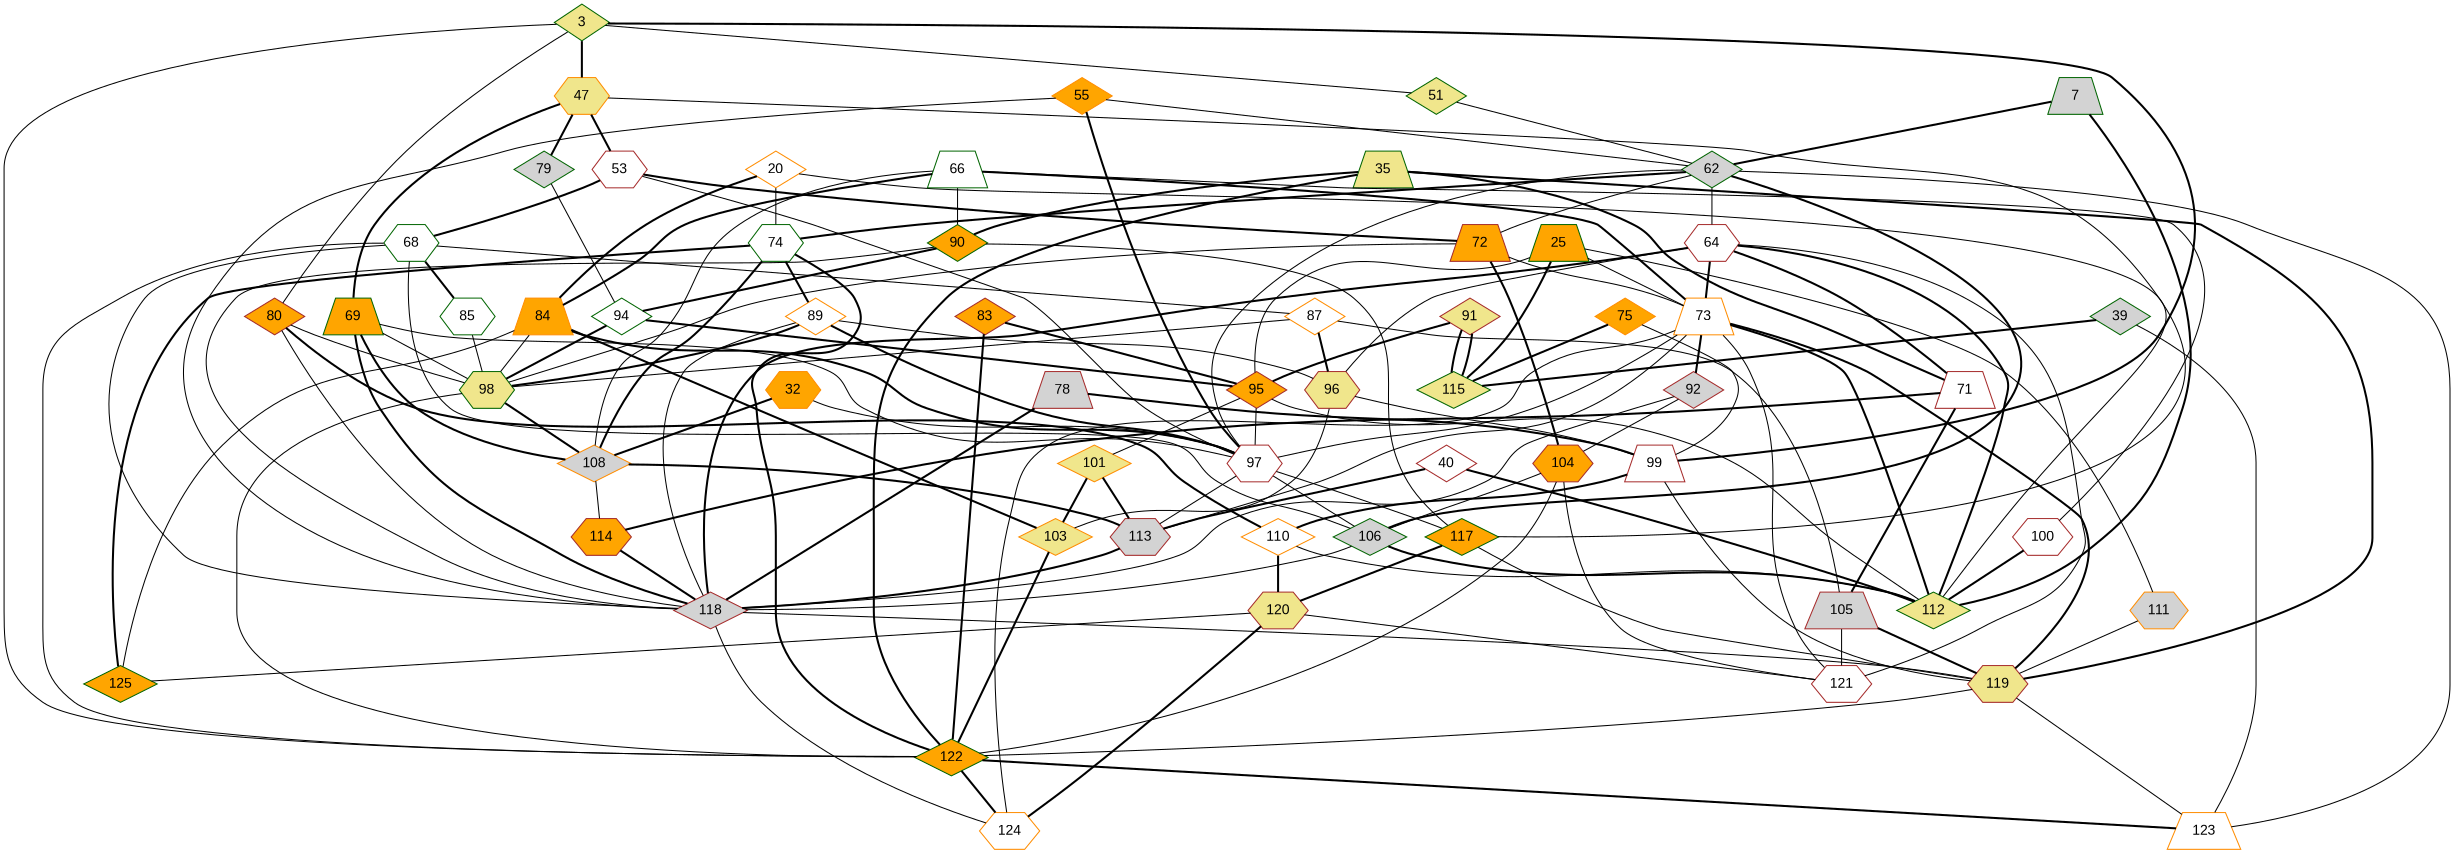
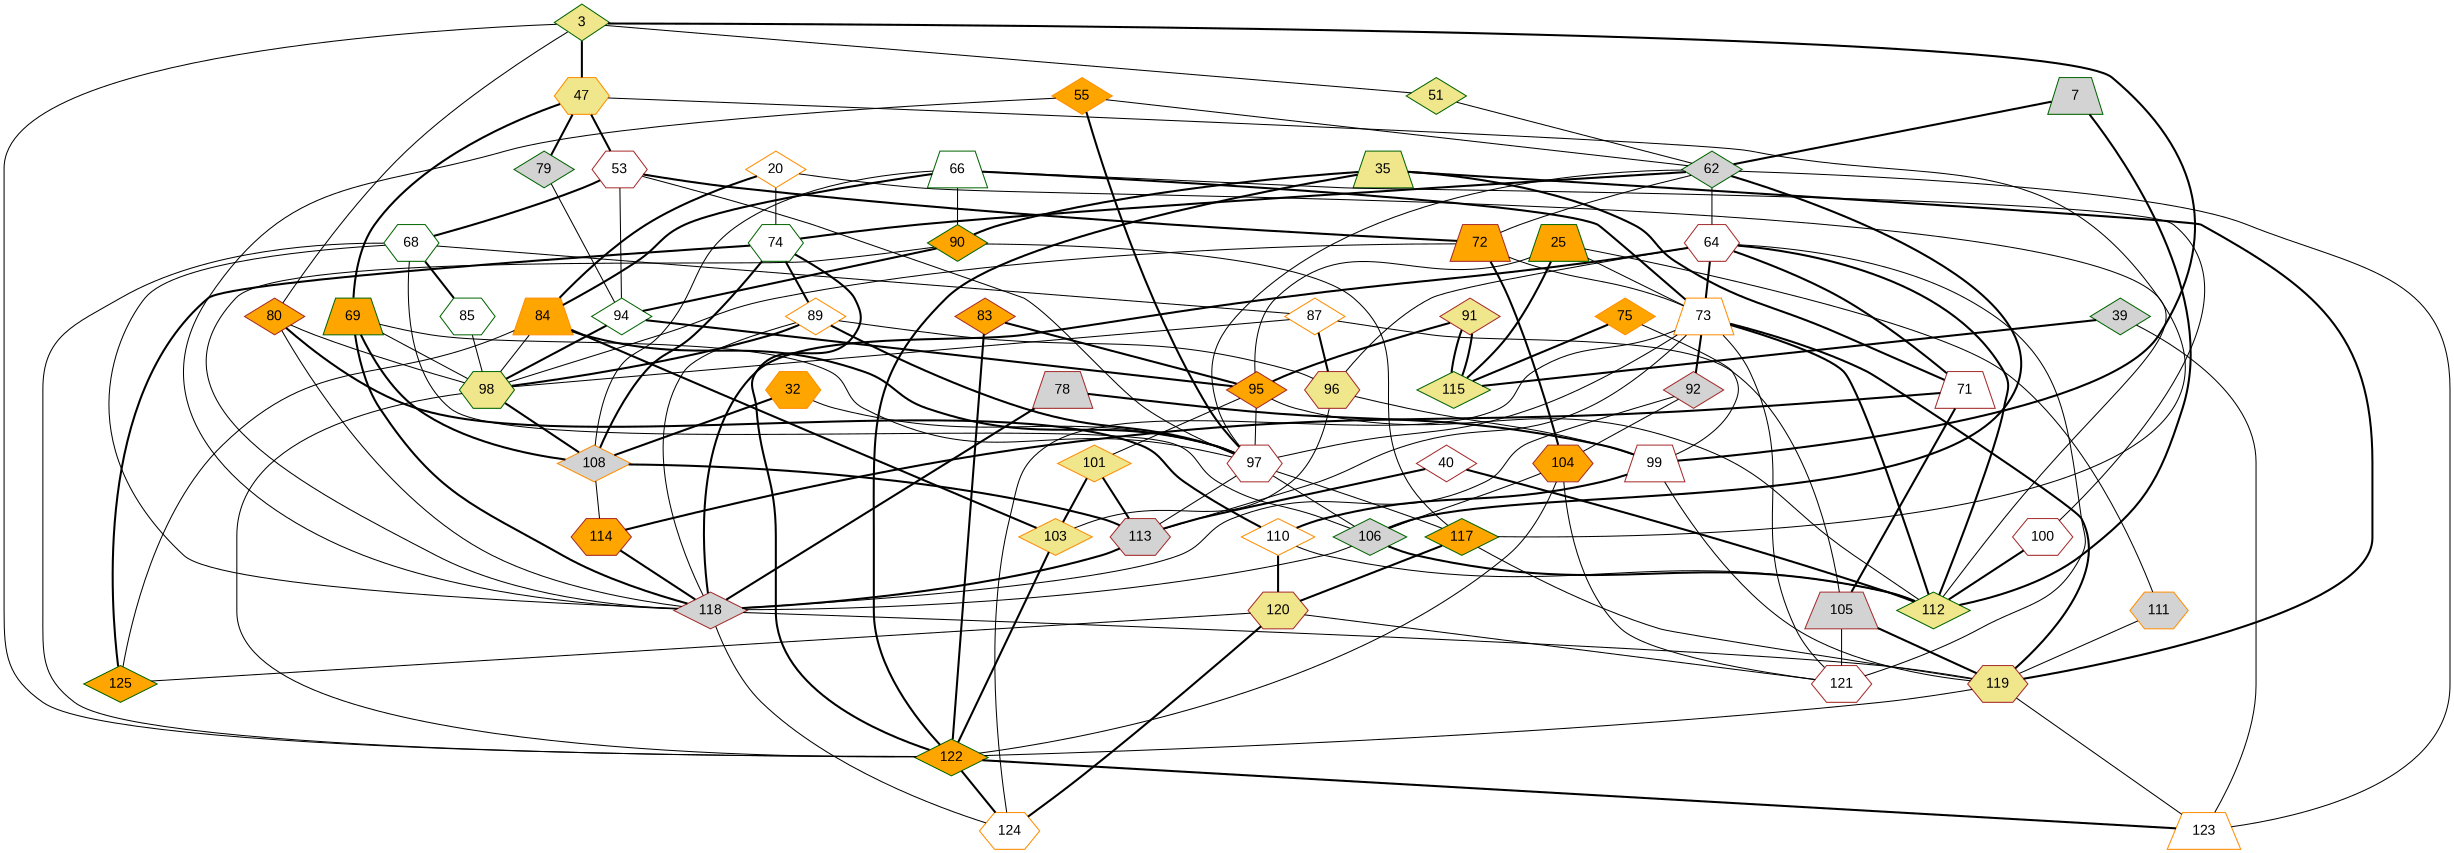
none -> (621, 235)
